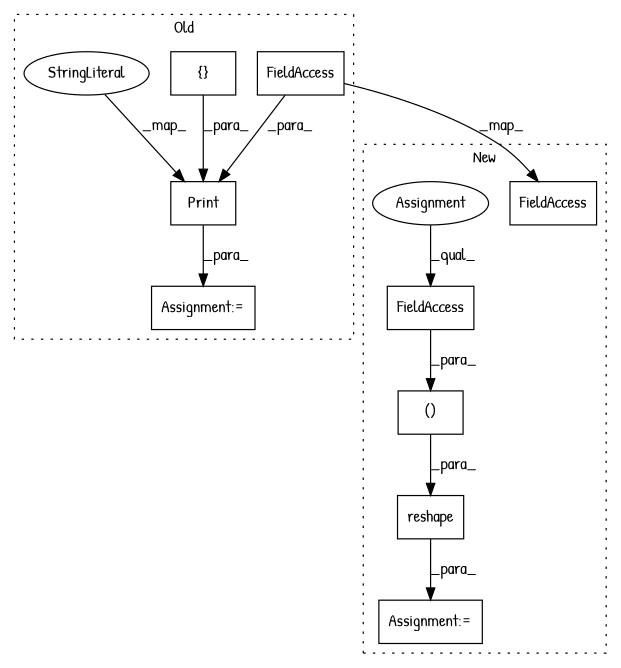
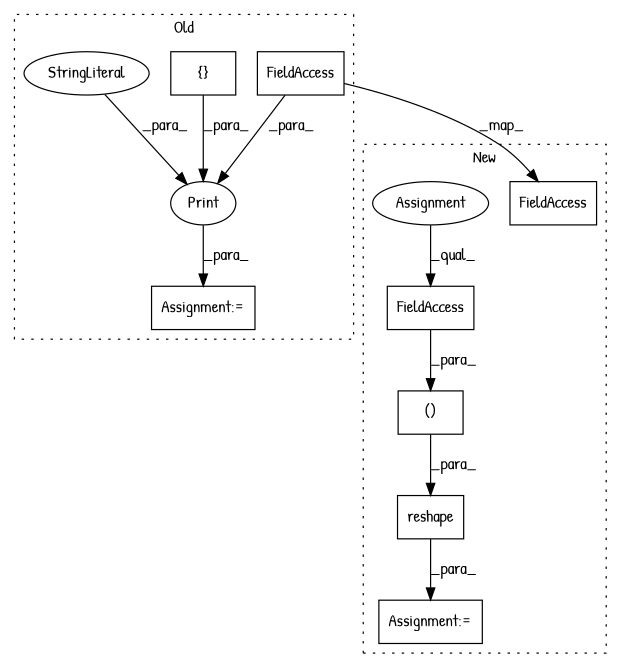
(165, 126) -> (165, 126)
(203, 203) -> (203, 203)
